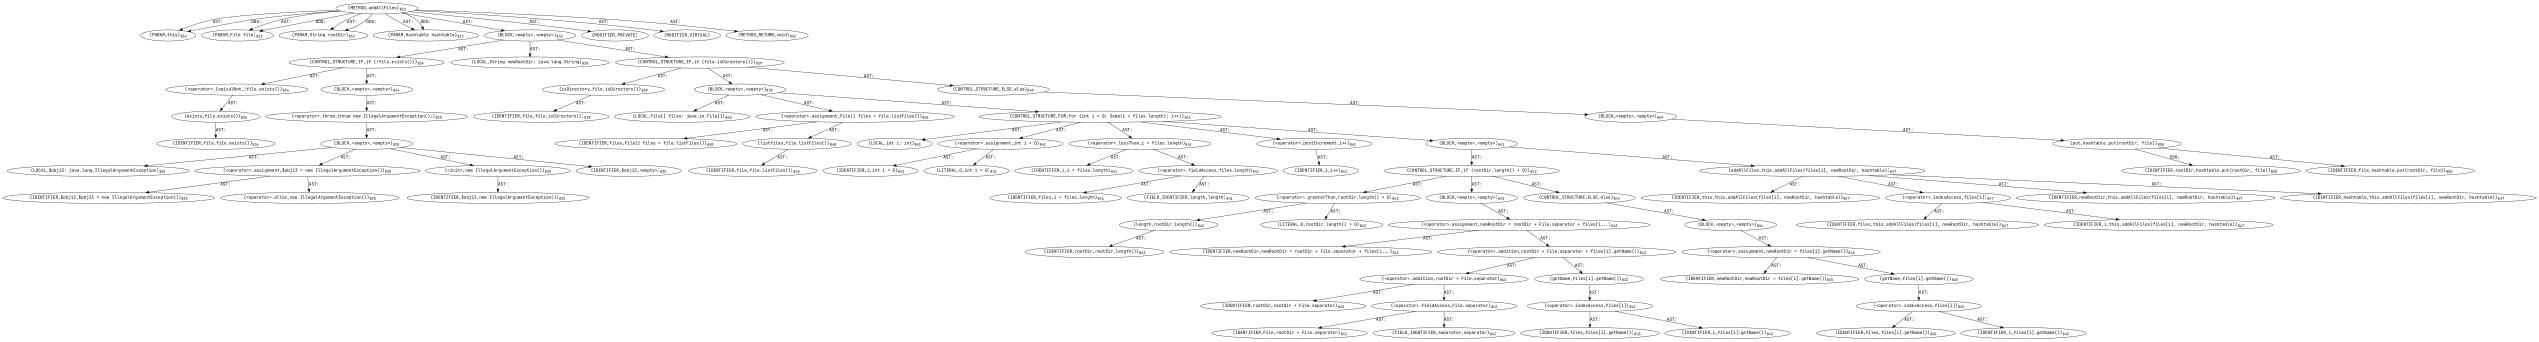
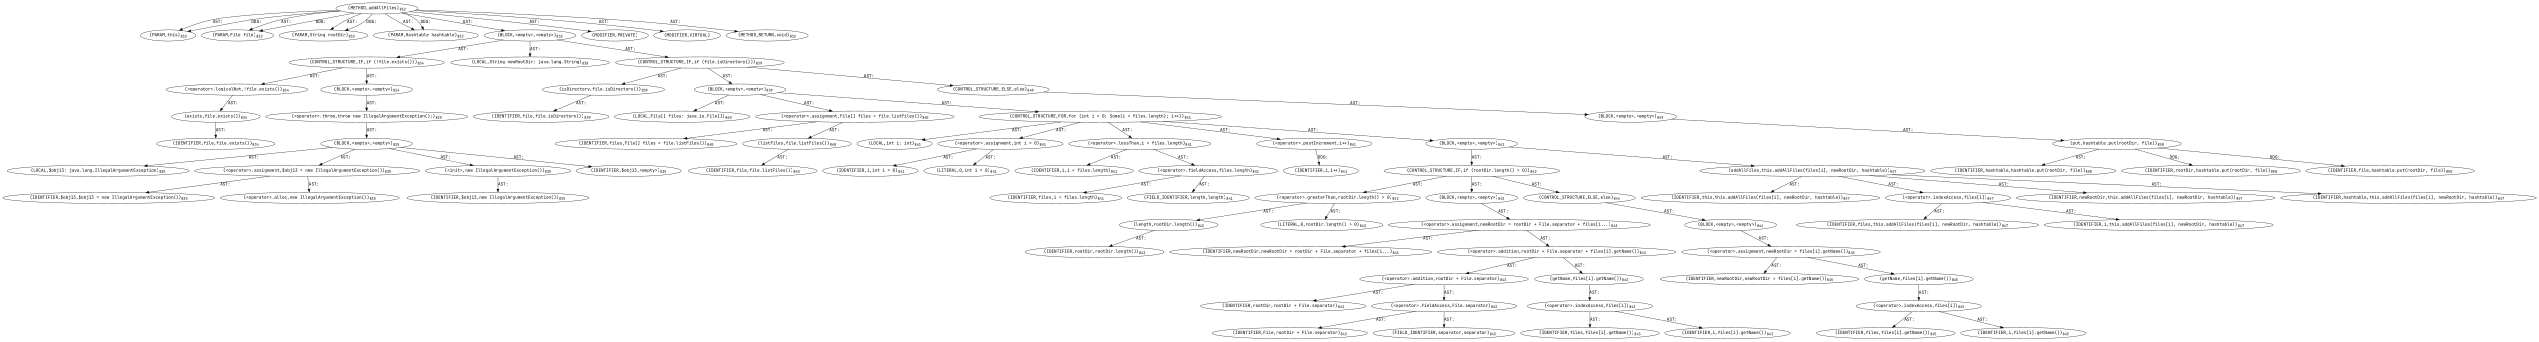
(1324, 157) -> (1324, 157)
(2276, 157) -> (2276, 157)
none -> (2023, 171)
